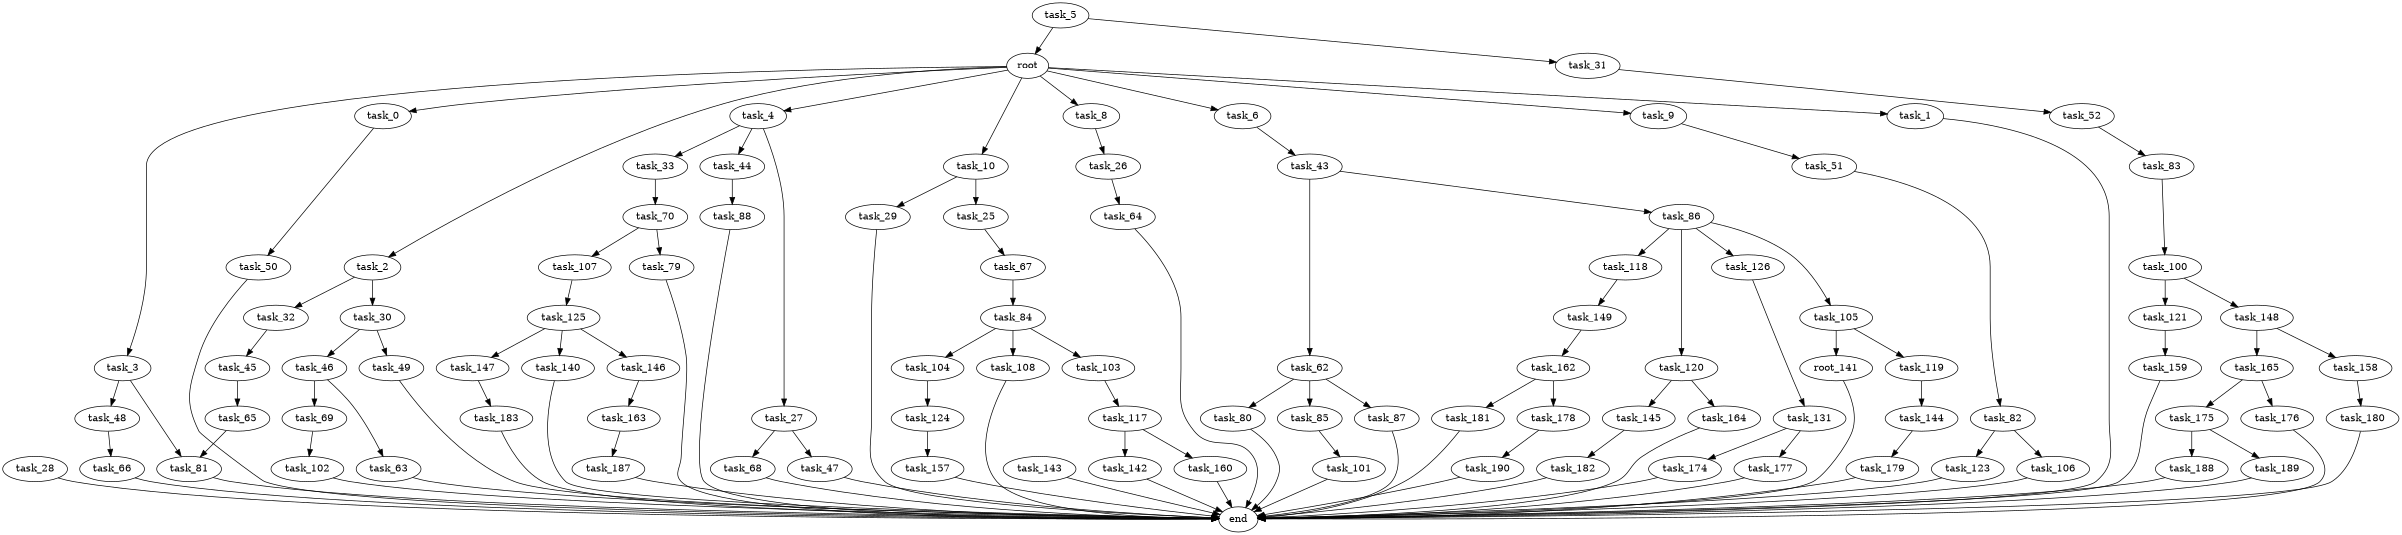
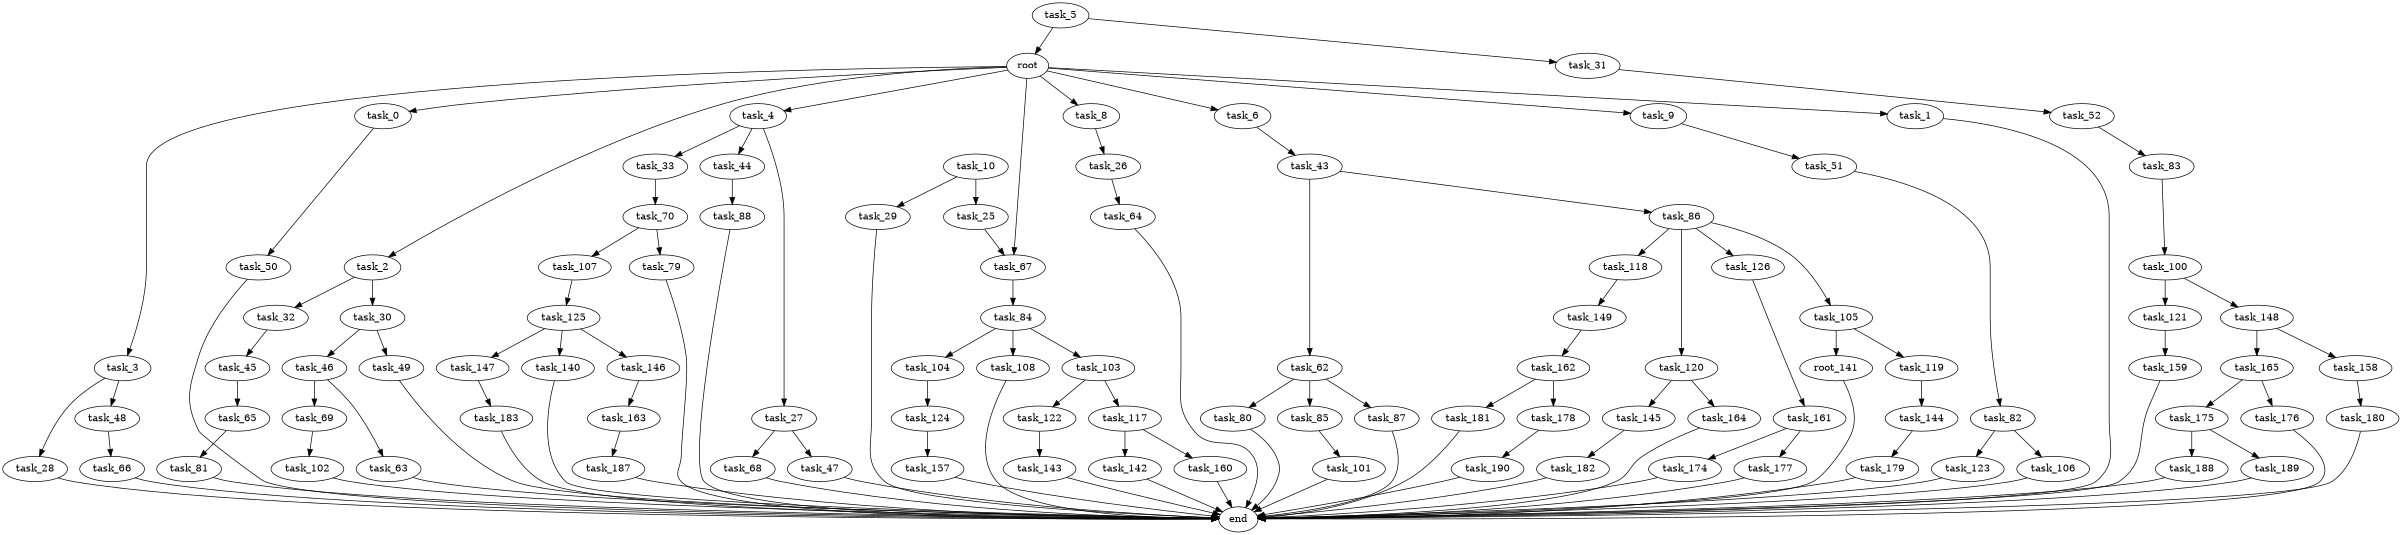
(1004, 113) -> (1021, 163)
(154, 416) -> (67, 408)
none -> (1040, 419)
(1810, 419) -> (1810, 419)
